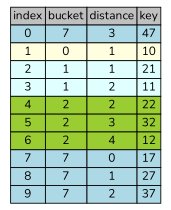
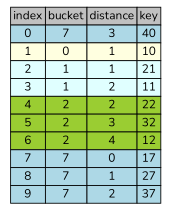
(149, 34) -> (149, 34)
